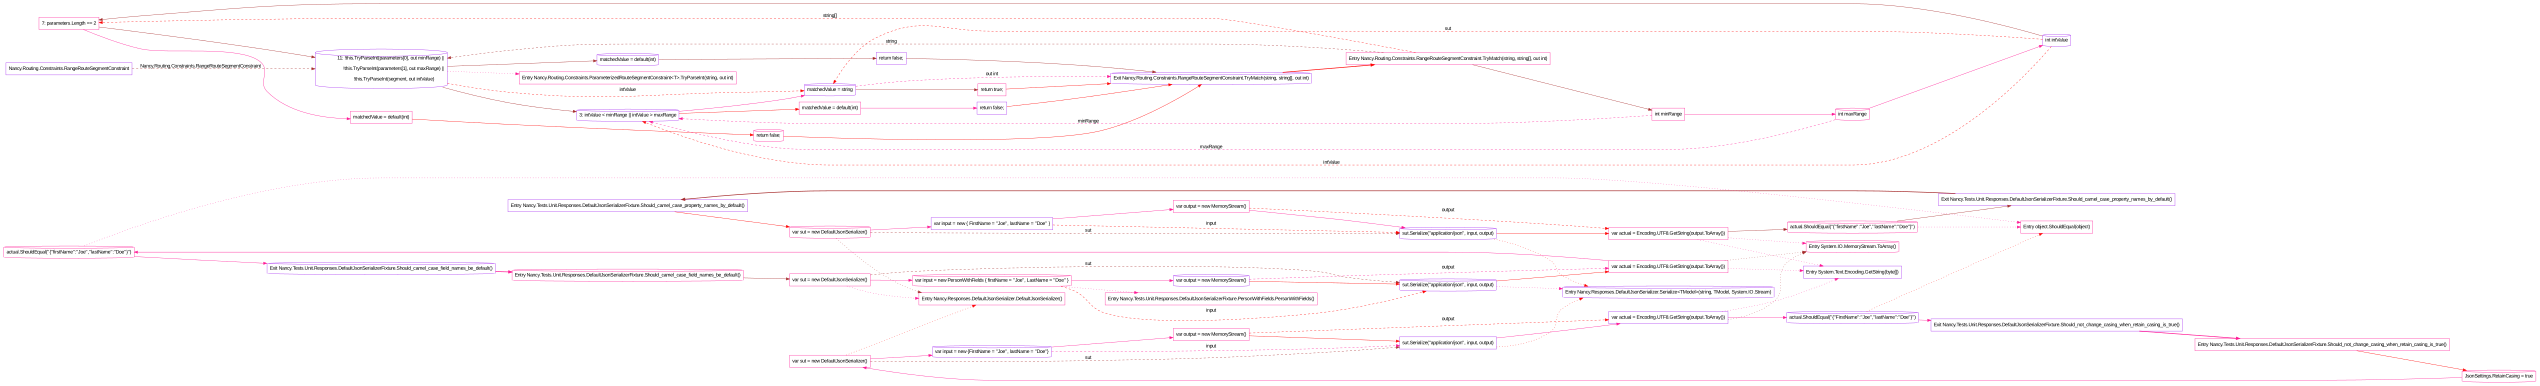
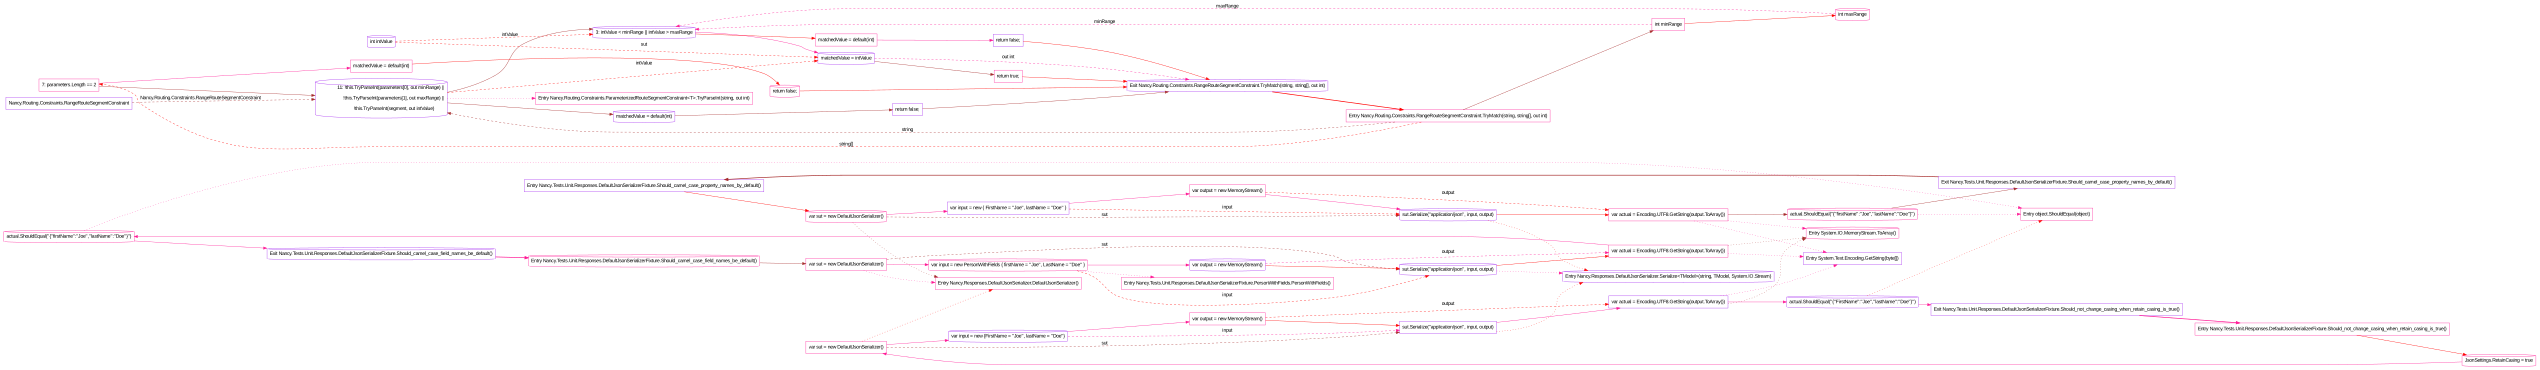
(1074, 4) -> none
(1954, 77) -> none
(830, 90) -> (846, 58)
(1758, 114) -> (1758, 20)
